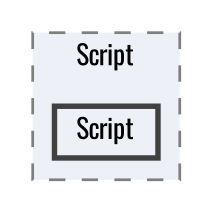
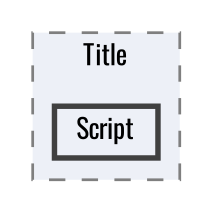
(106, 59) -> (106, 59)
